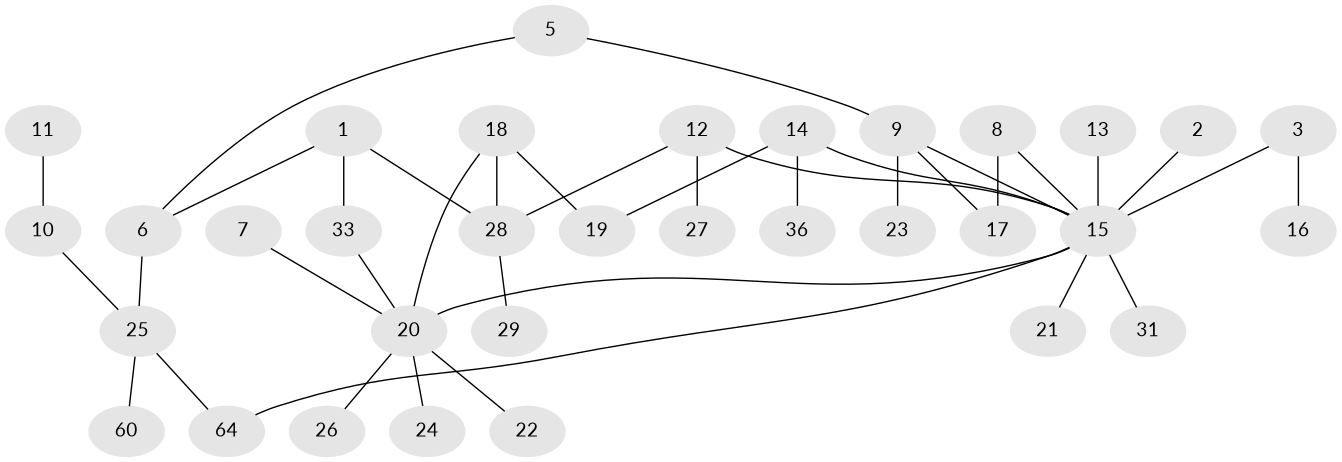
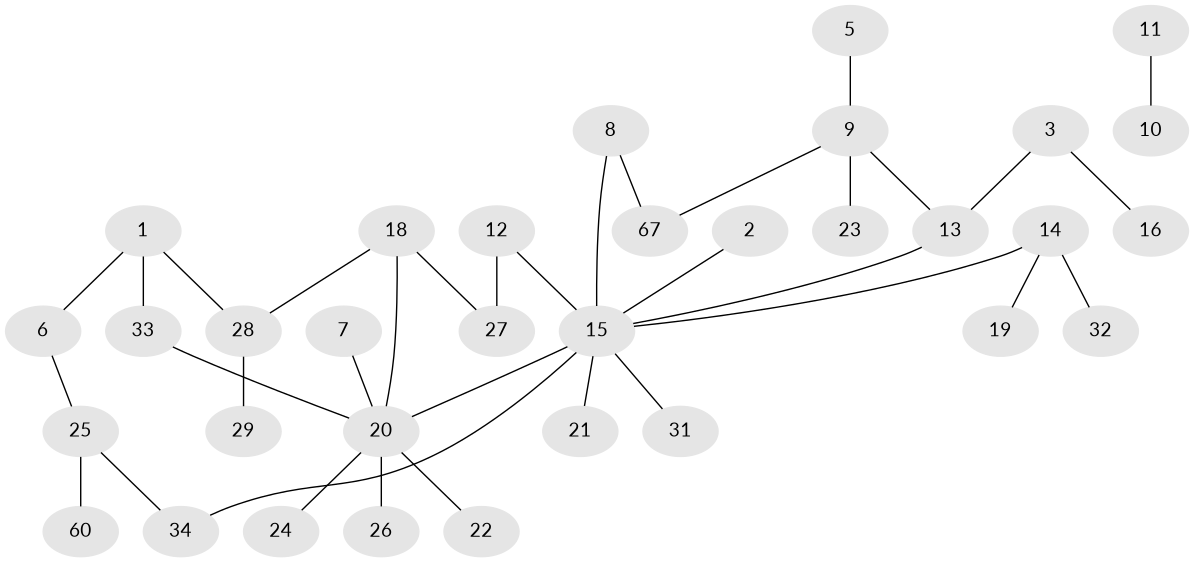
(323, 92) -> none
(987, 176) -> (900, 181)
(547, 181) -> (447, 281)
(597, 181) -> none
(1198, 181) -> (1001, 181)
(797, 231) -> (1101, 331)
(998, 231) -> (650, 231)
(90, 281) -> none
(227, 431) -> (181, 532)
